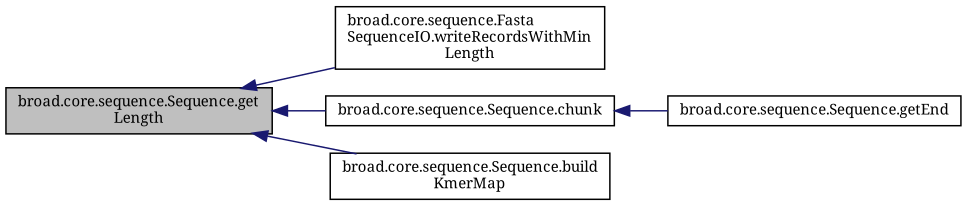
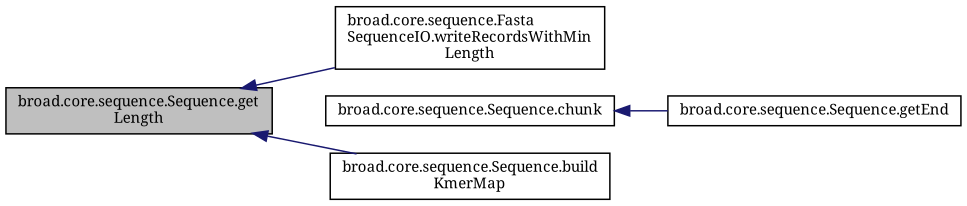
(307, 111) -> none
